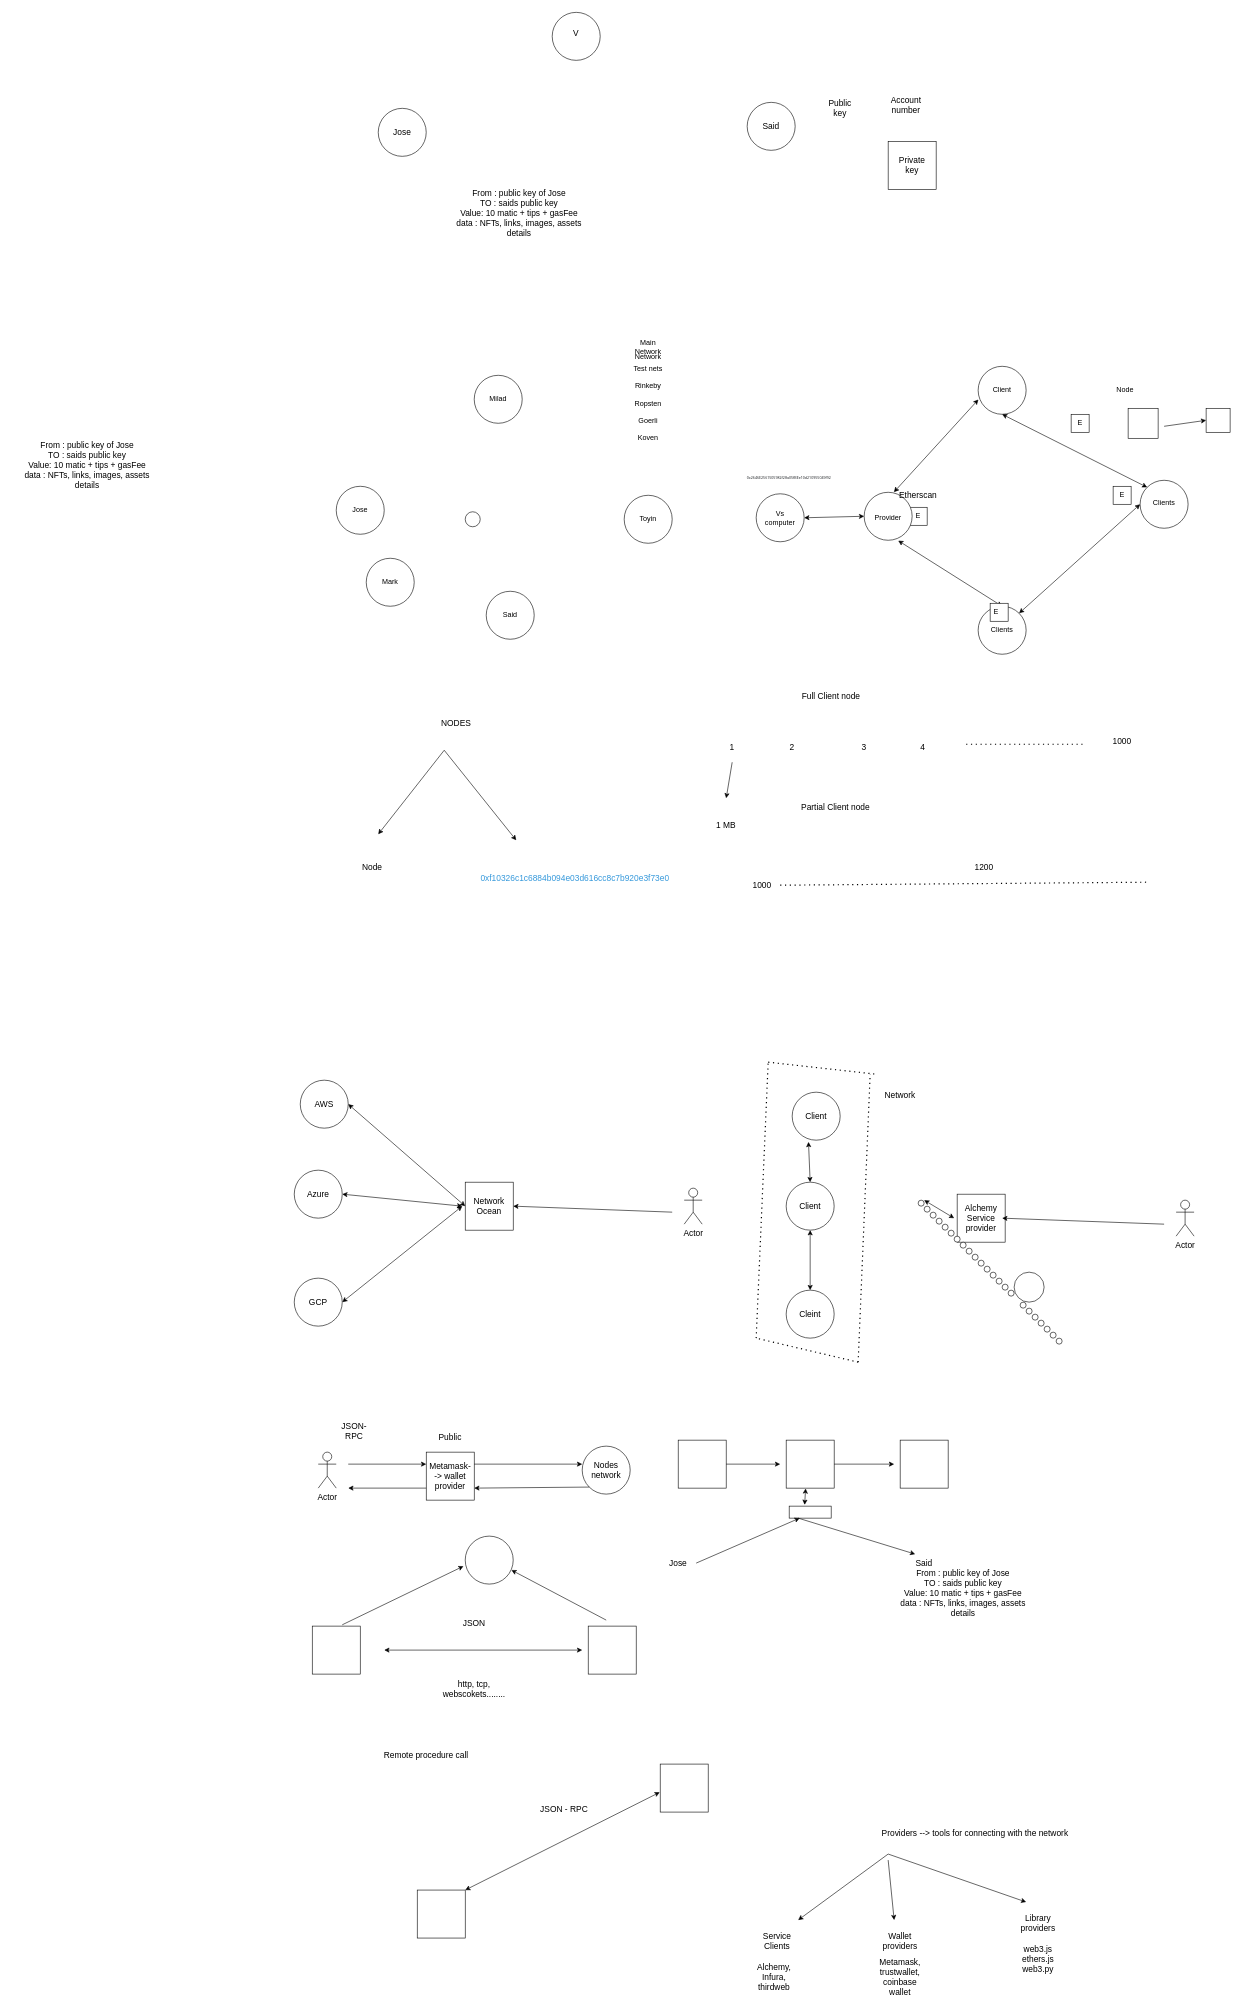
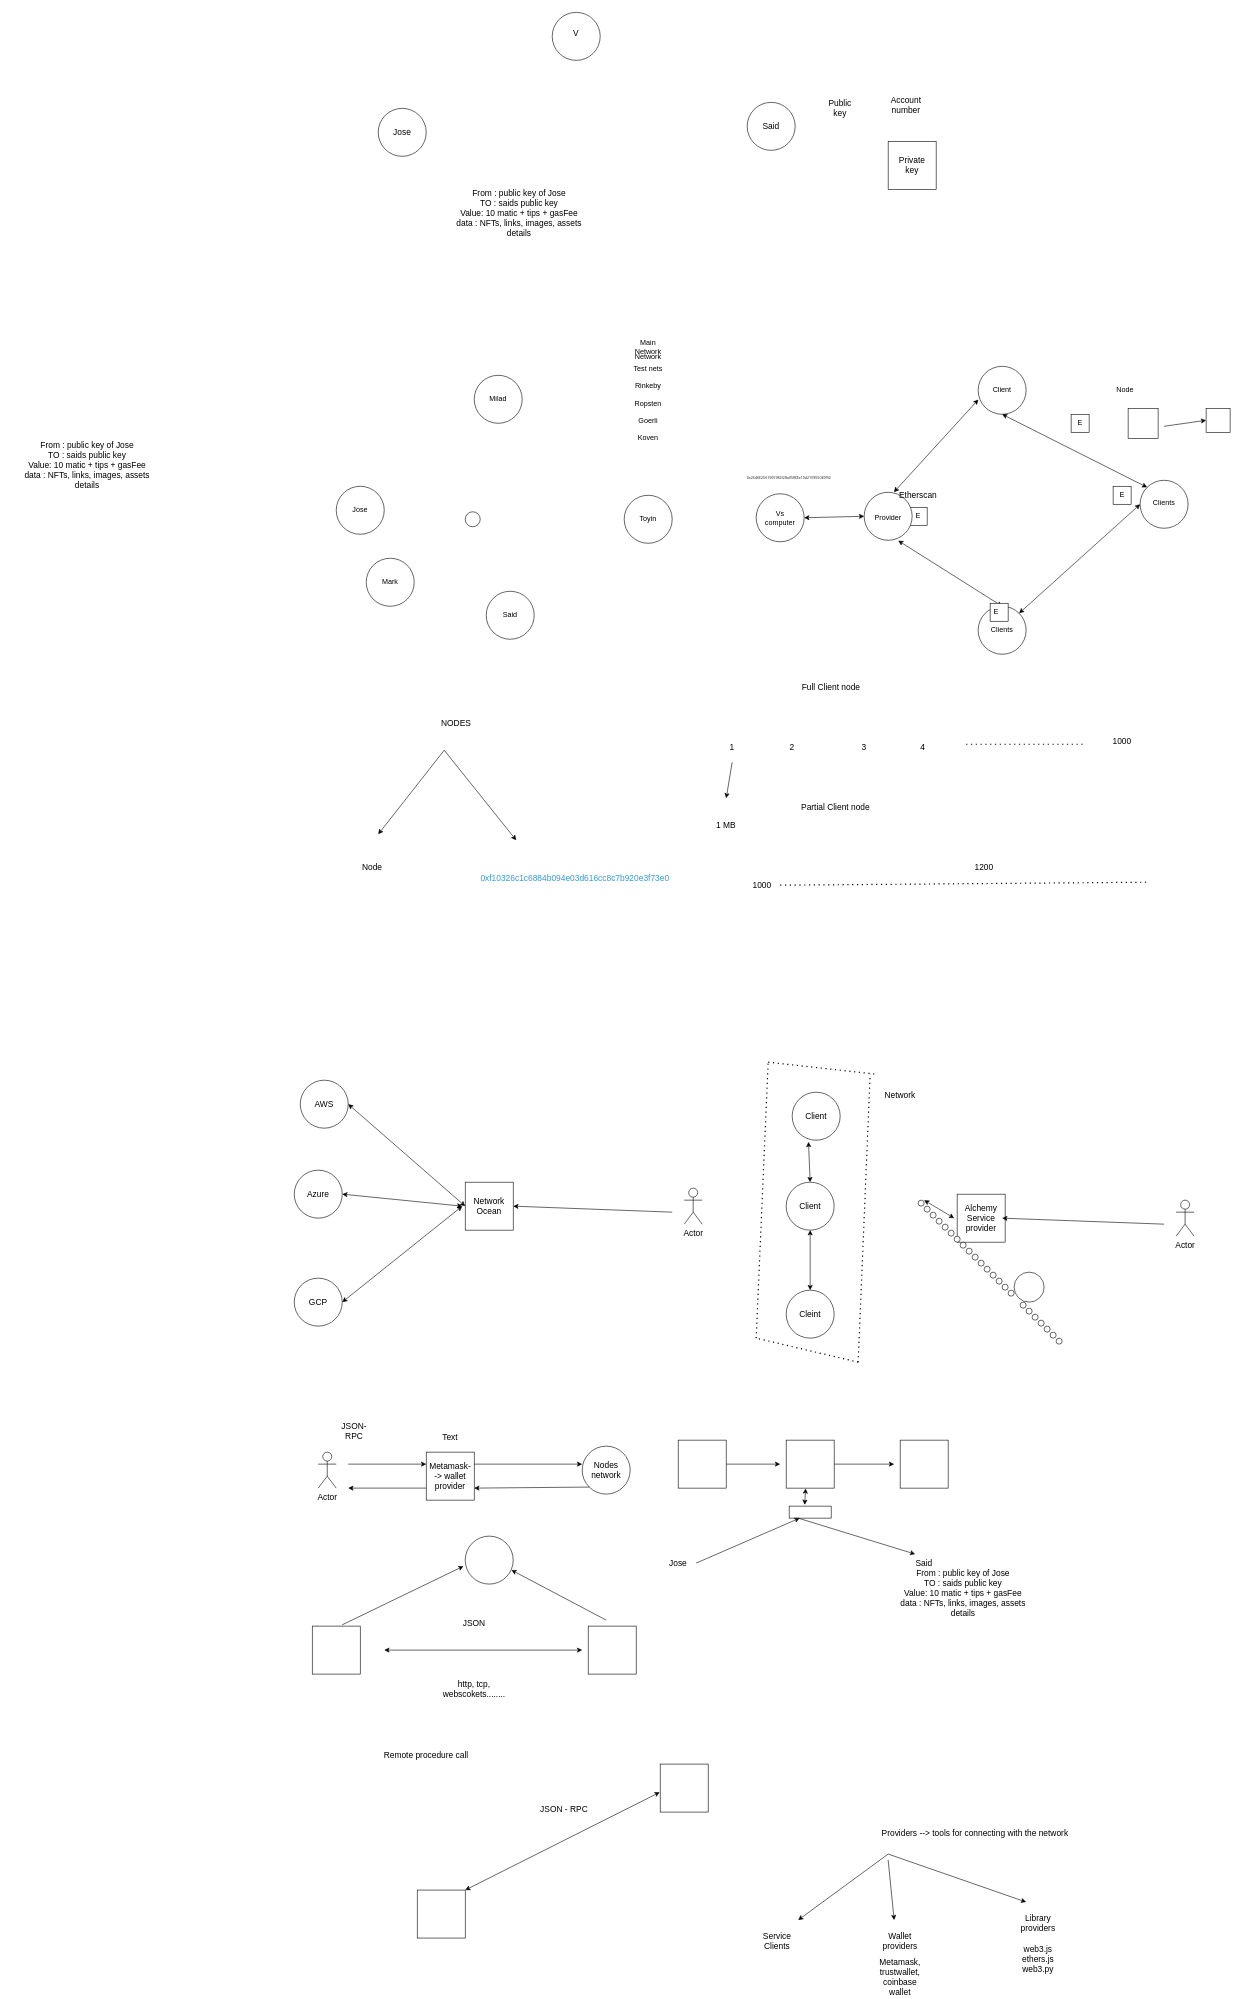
(831, 696) -> (831, 687)
(450, 1437) -> (450, 1437)
(774, 1977) -> none
